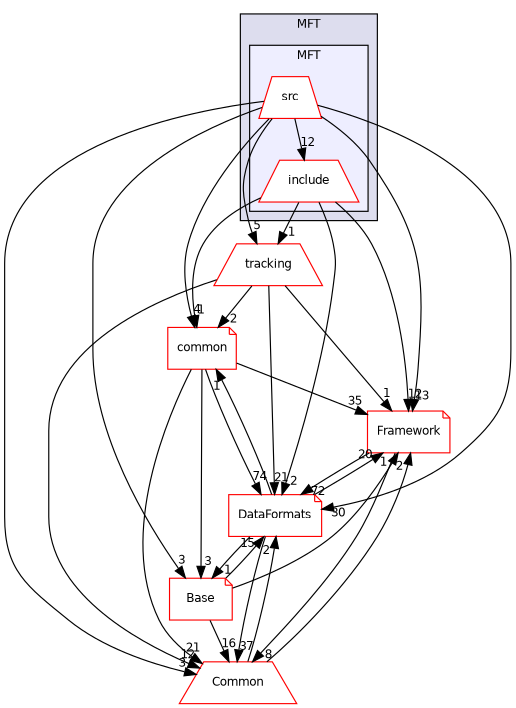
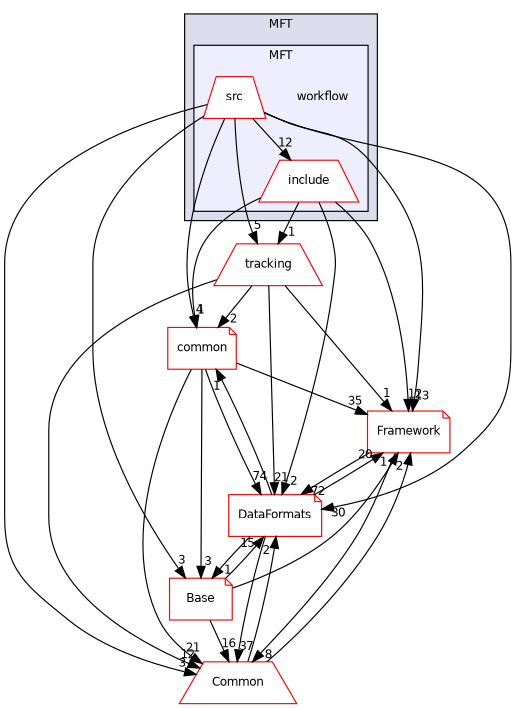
none -> (323, 98)
